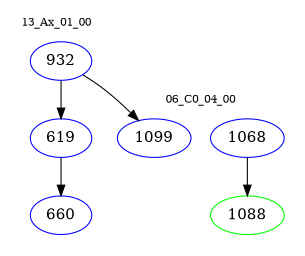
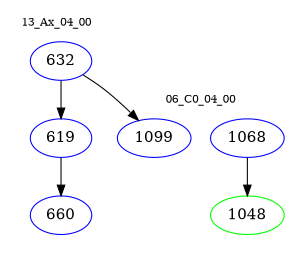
(57, 23) -> (57, 23)
(61, 61) -> (61, 61)
(247, 215) -> (247, 215)
